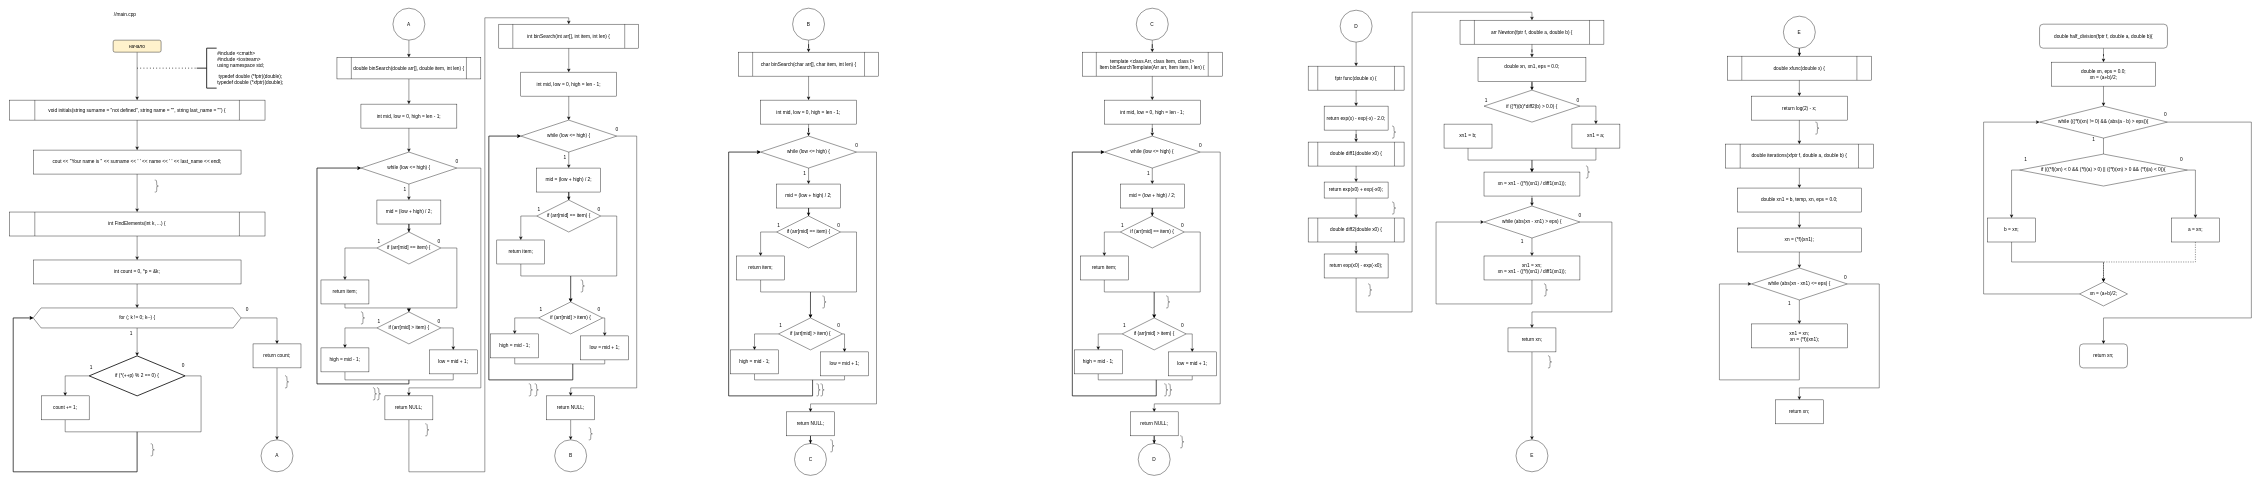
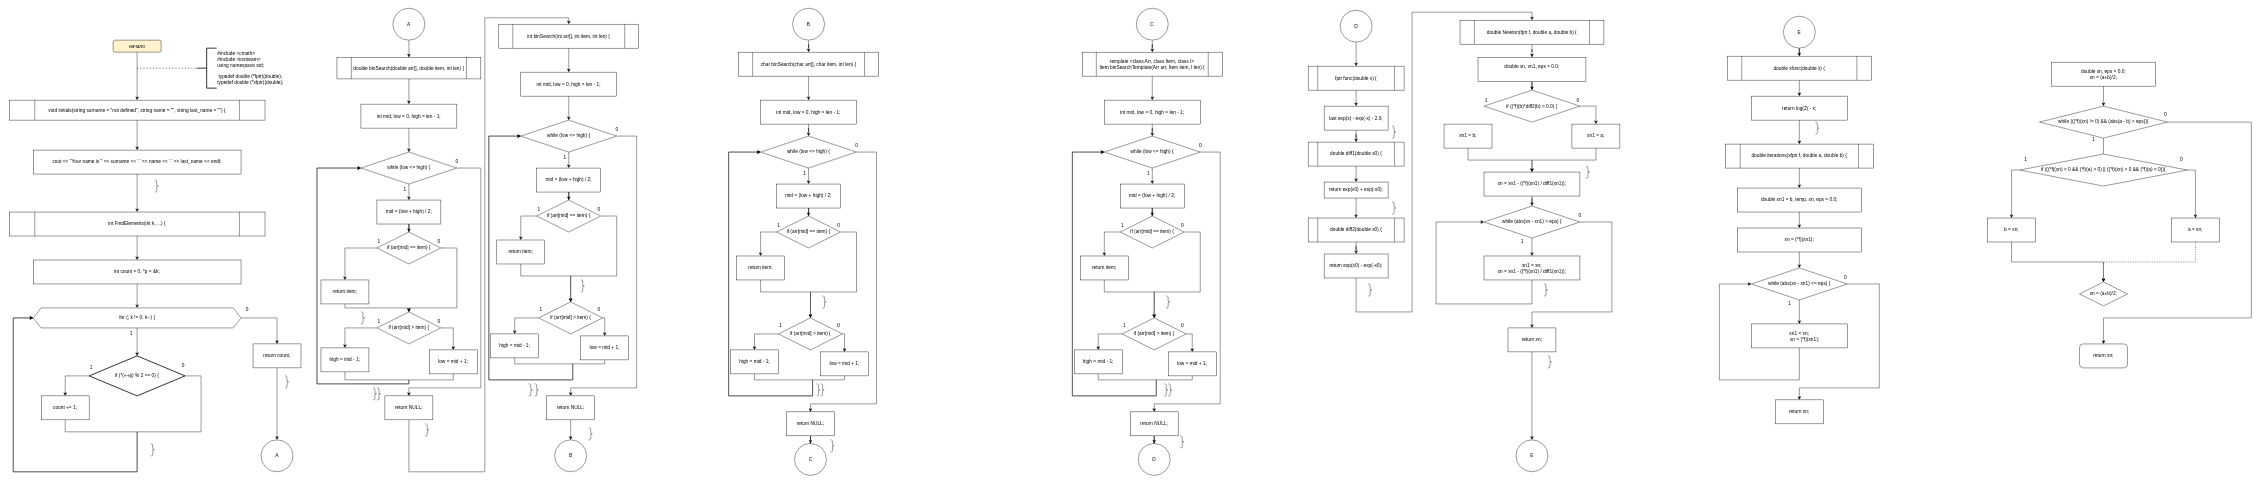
(124, 14) -> none
(1532, 32) -> (1532, 32)
(2104, 36) -> none
(2104, 55) -> none
(1356, 118) -> (1356, 118)
(2036, 122) -> none
